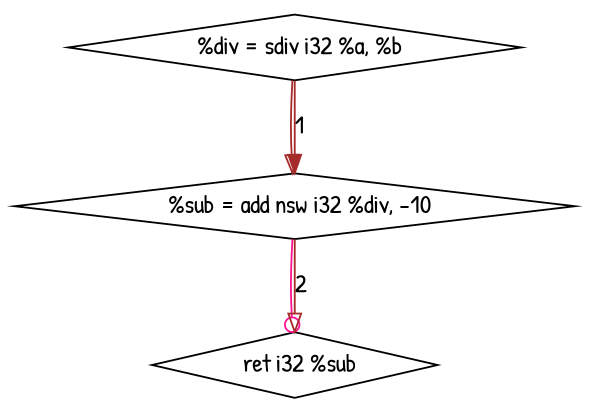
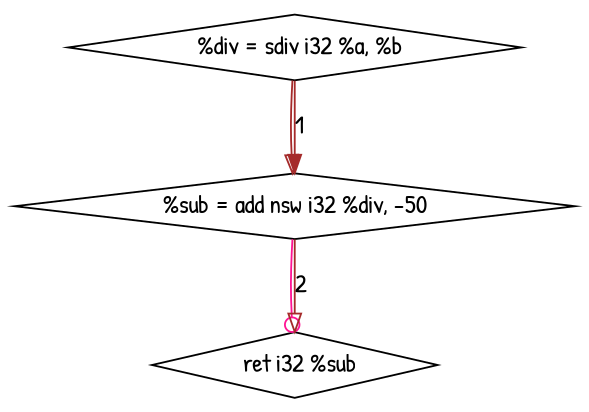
(295, 206) -> (295, 206)
